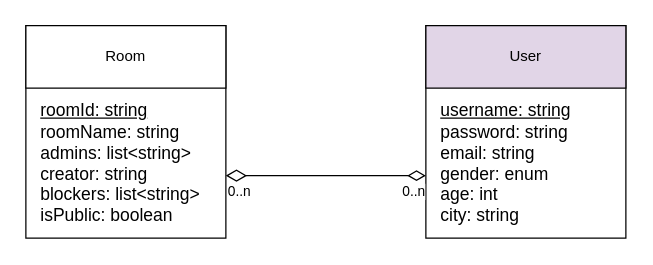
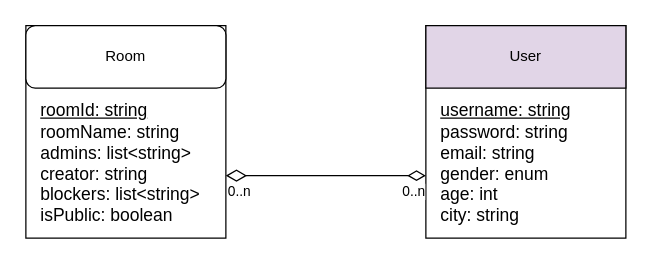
(126, 57) -> (126, 57)
